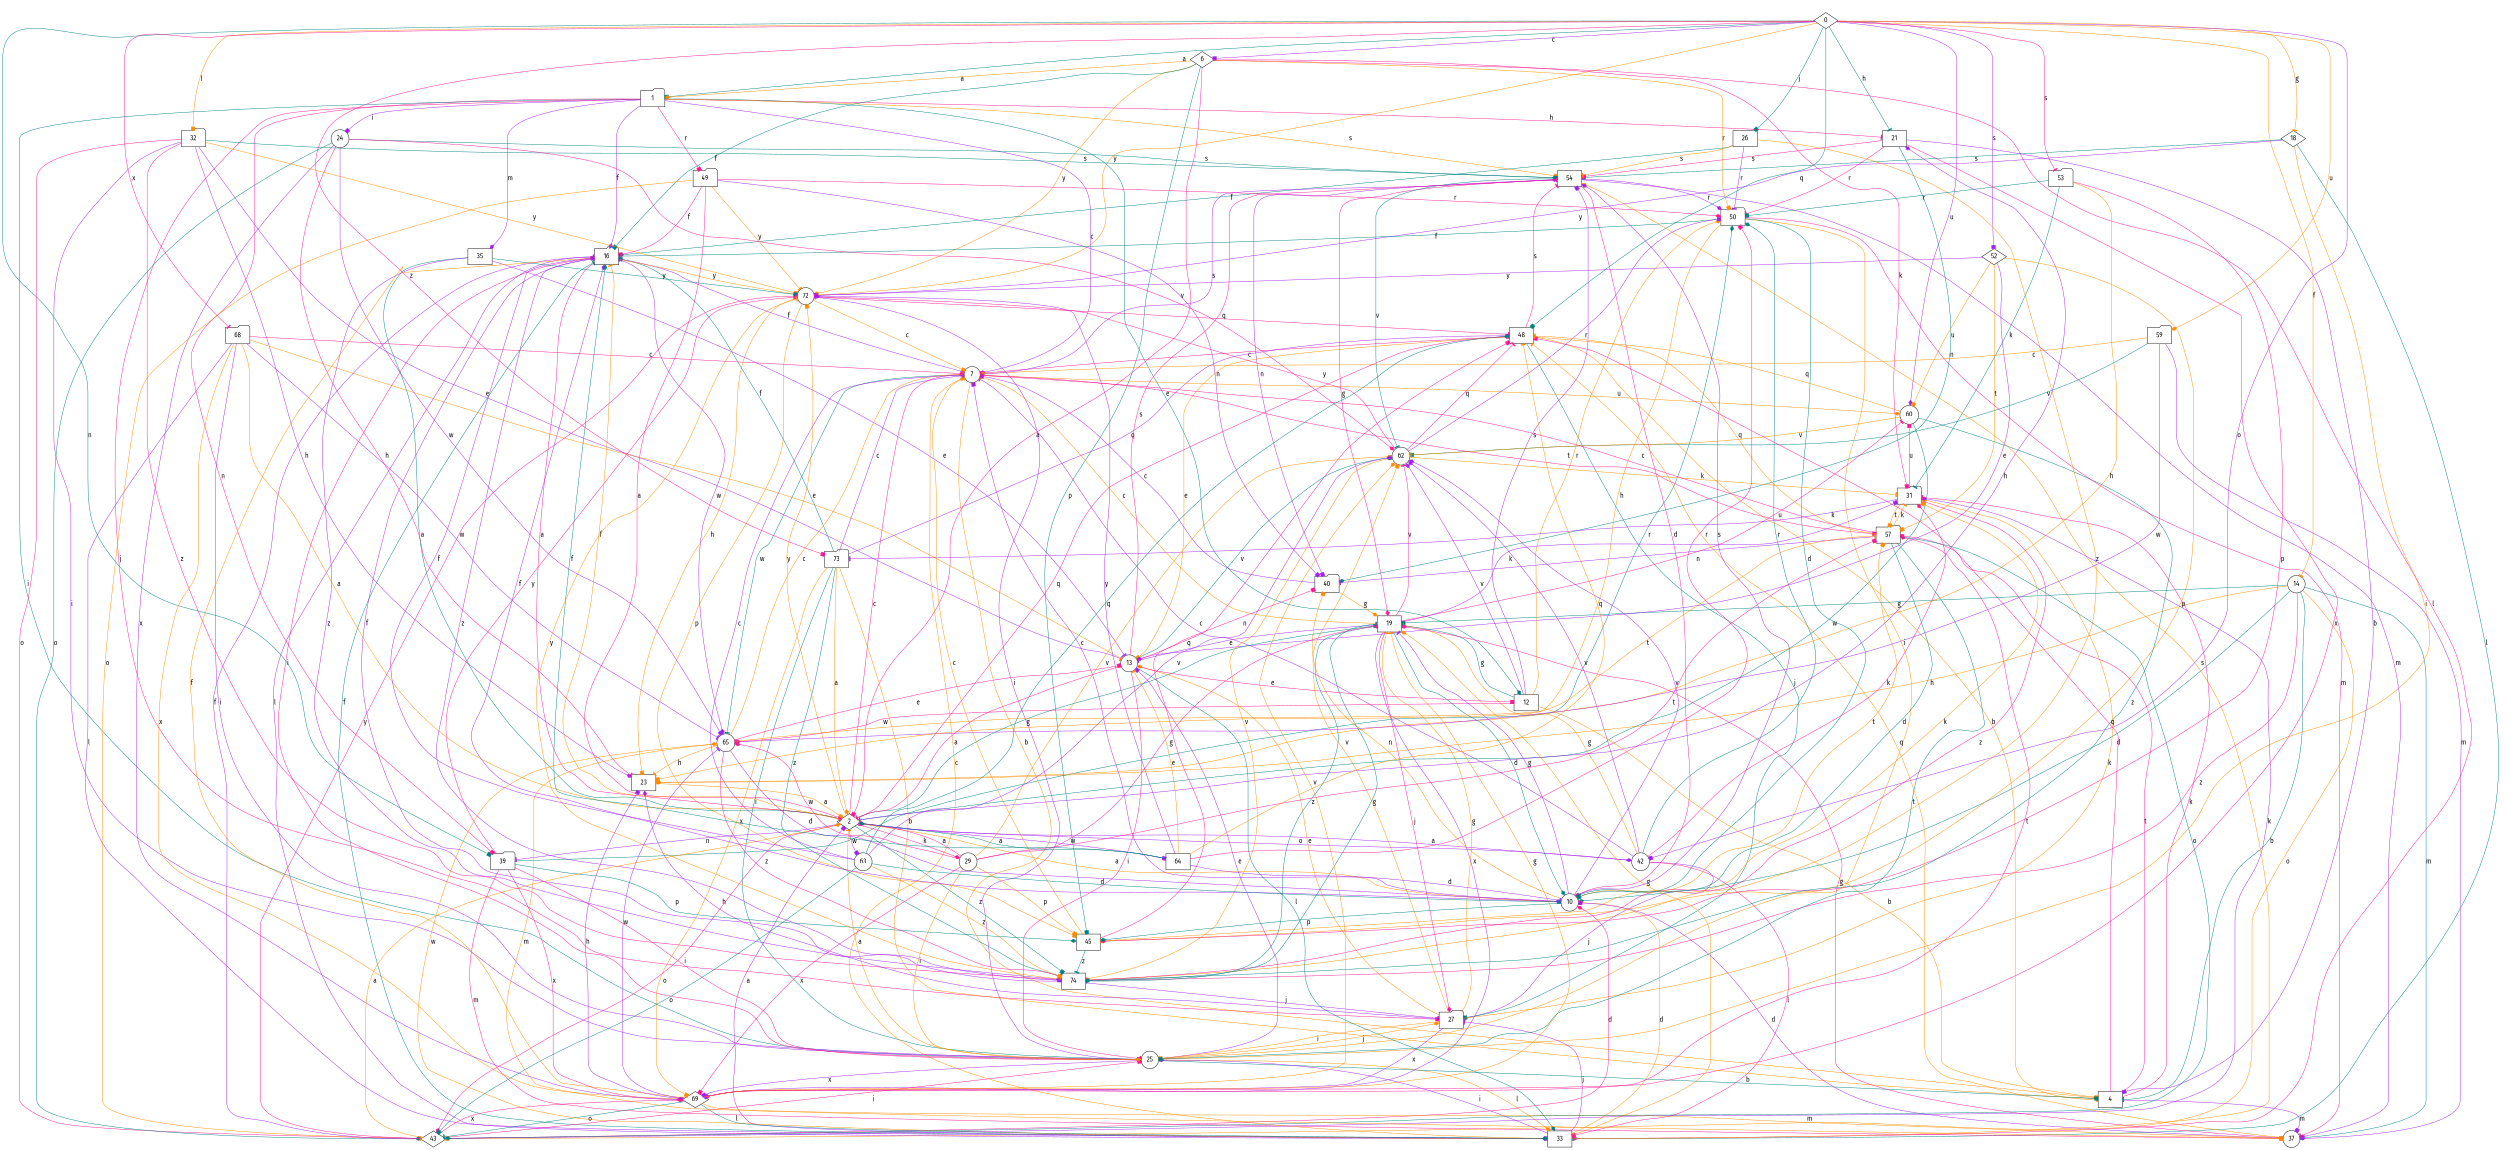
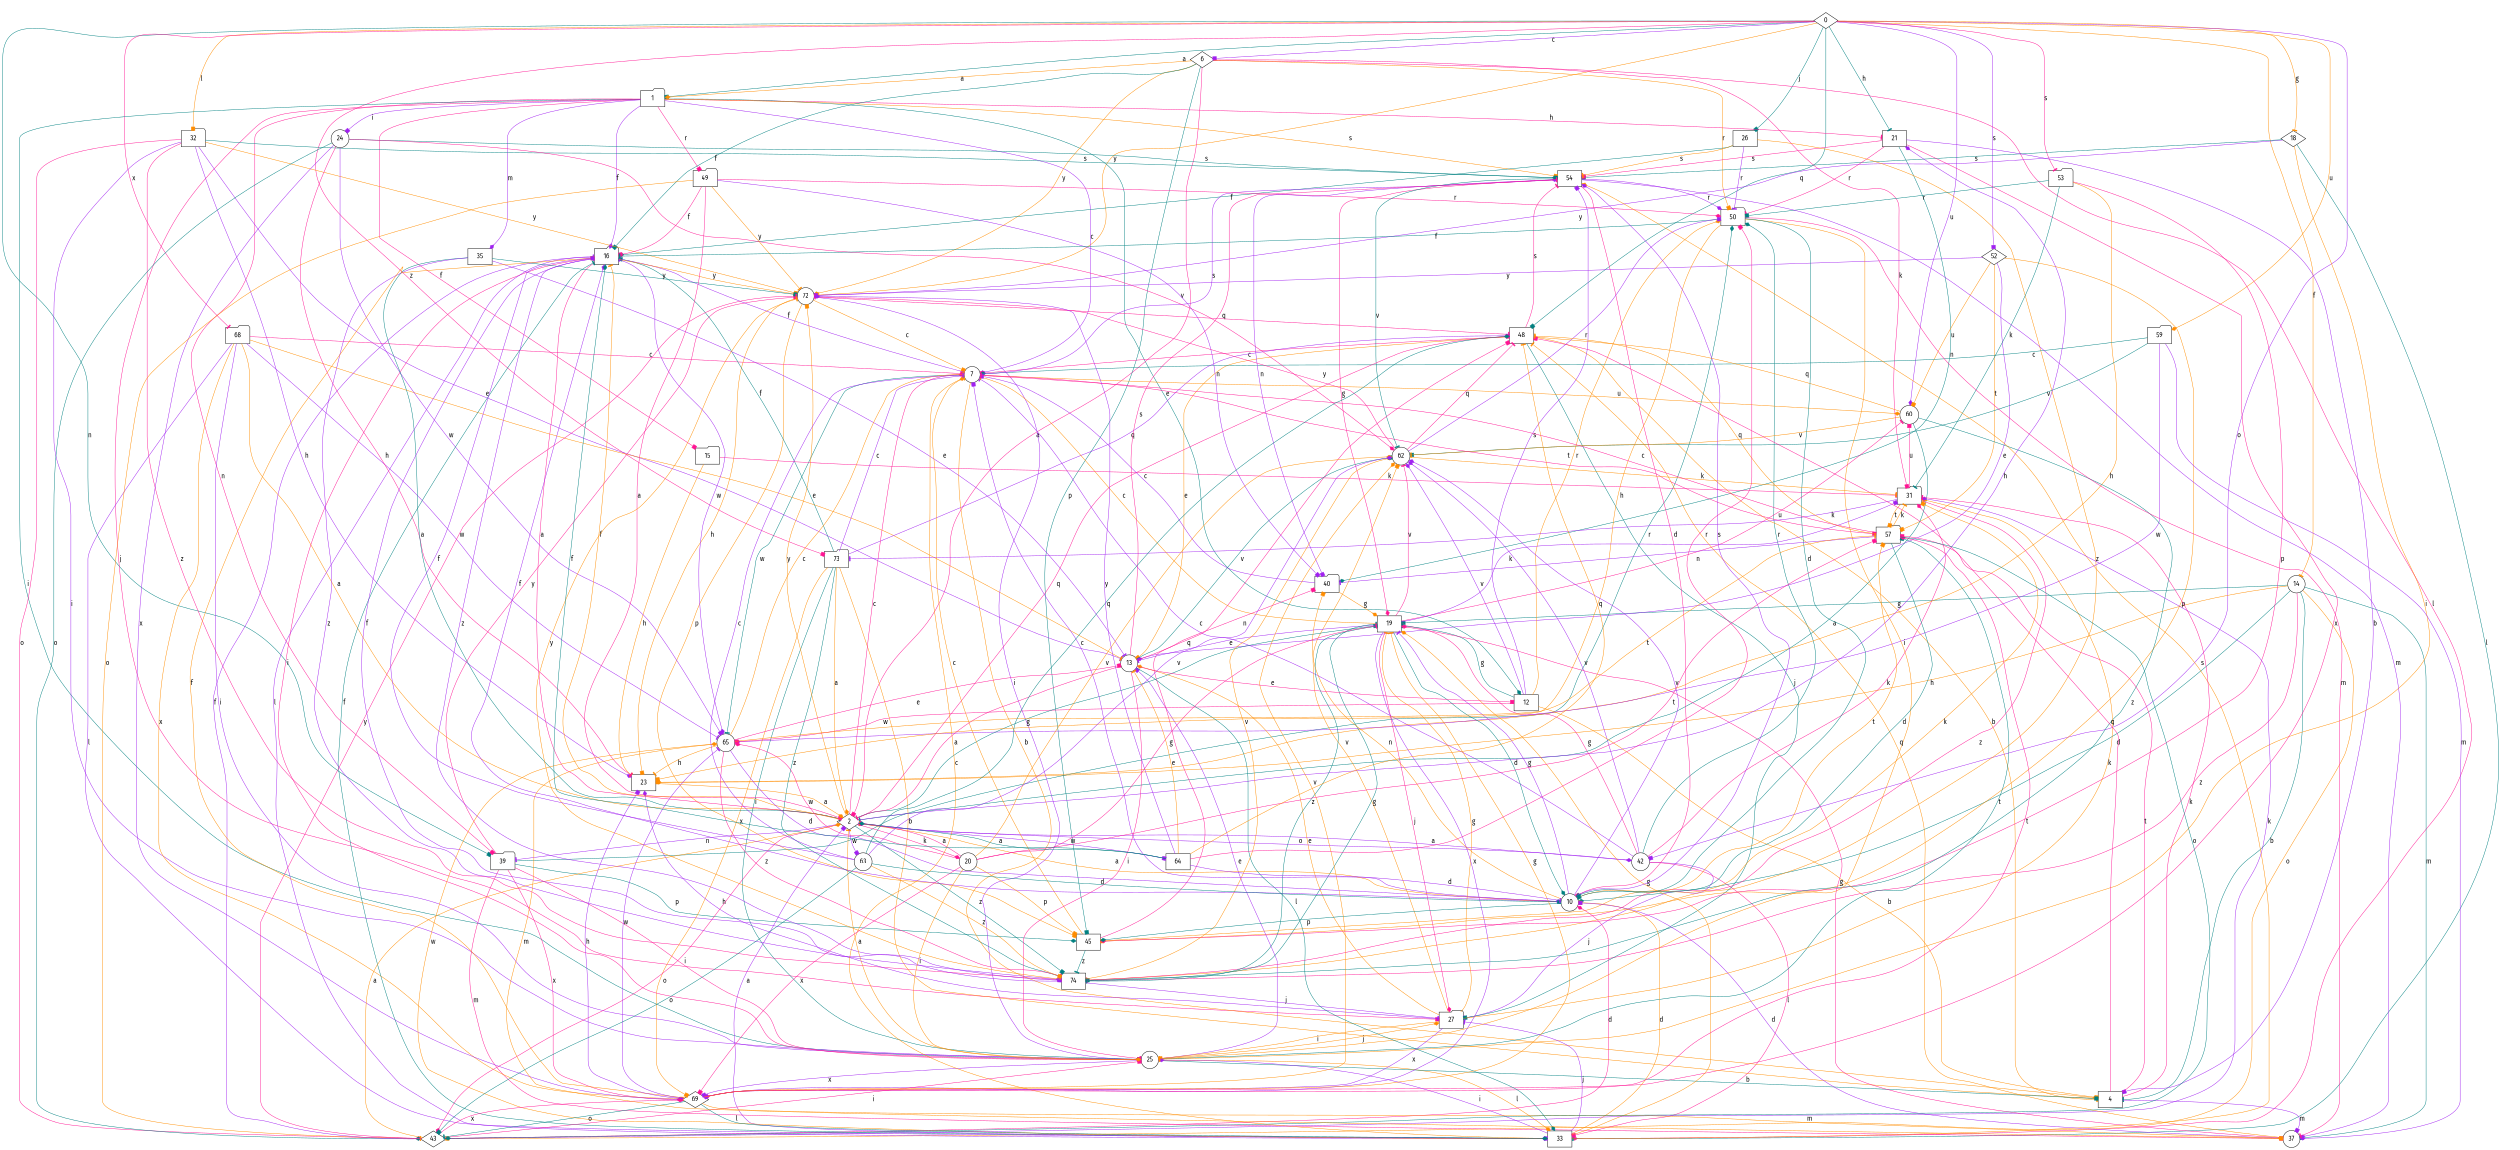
(1567, 365) -> (1567, 365)
none -> (707, 456)
(1835, 624) -> (1835, 624)
(1559, 719) -> (1559, 719)
(968, 862) -> (968, 862)
(1723, 947) -> (1761, 986)
